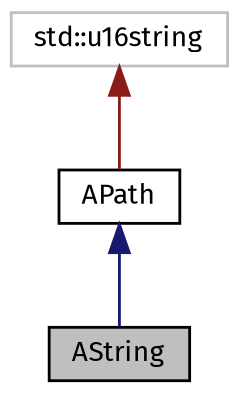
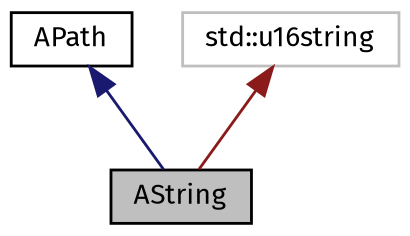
(119, 133) -> (227, 130)
